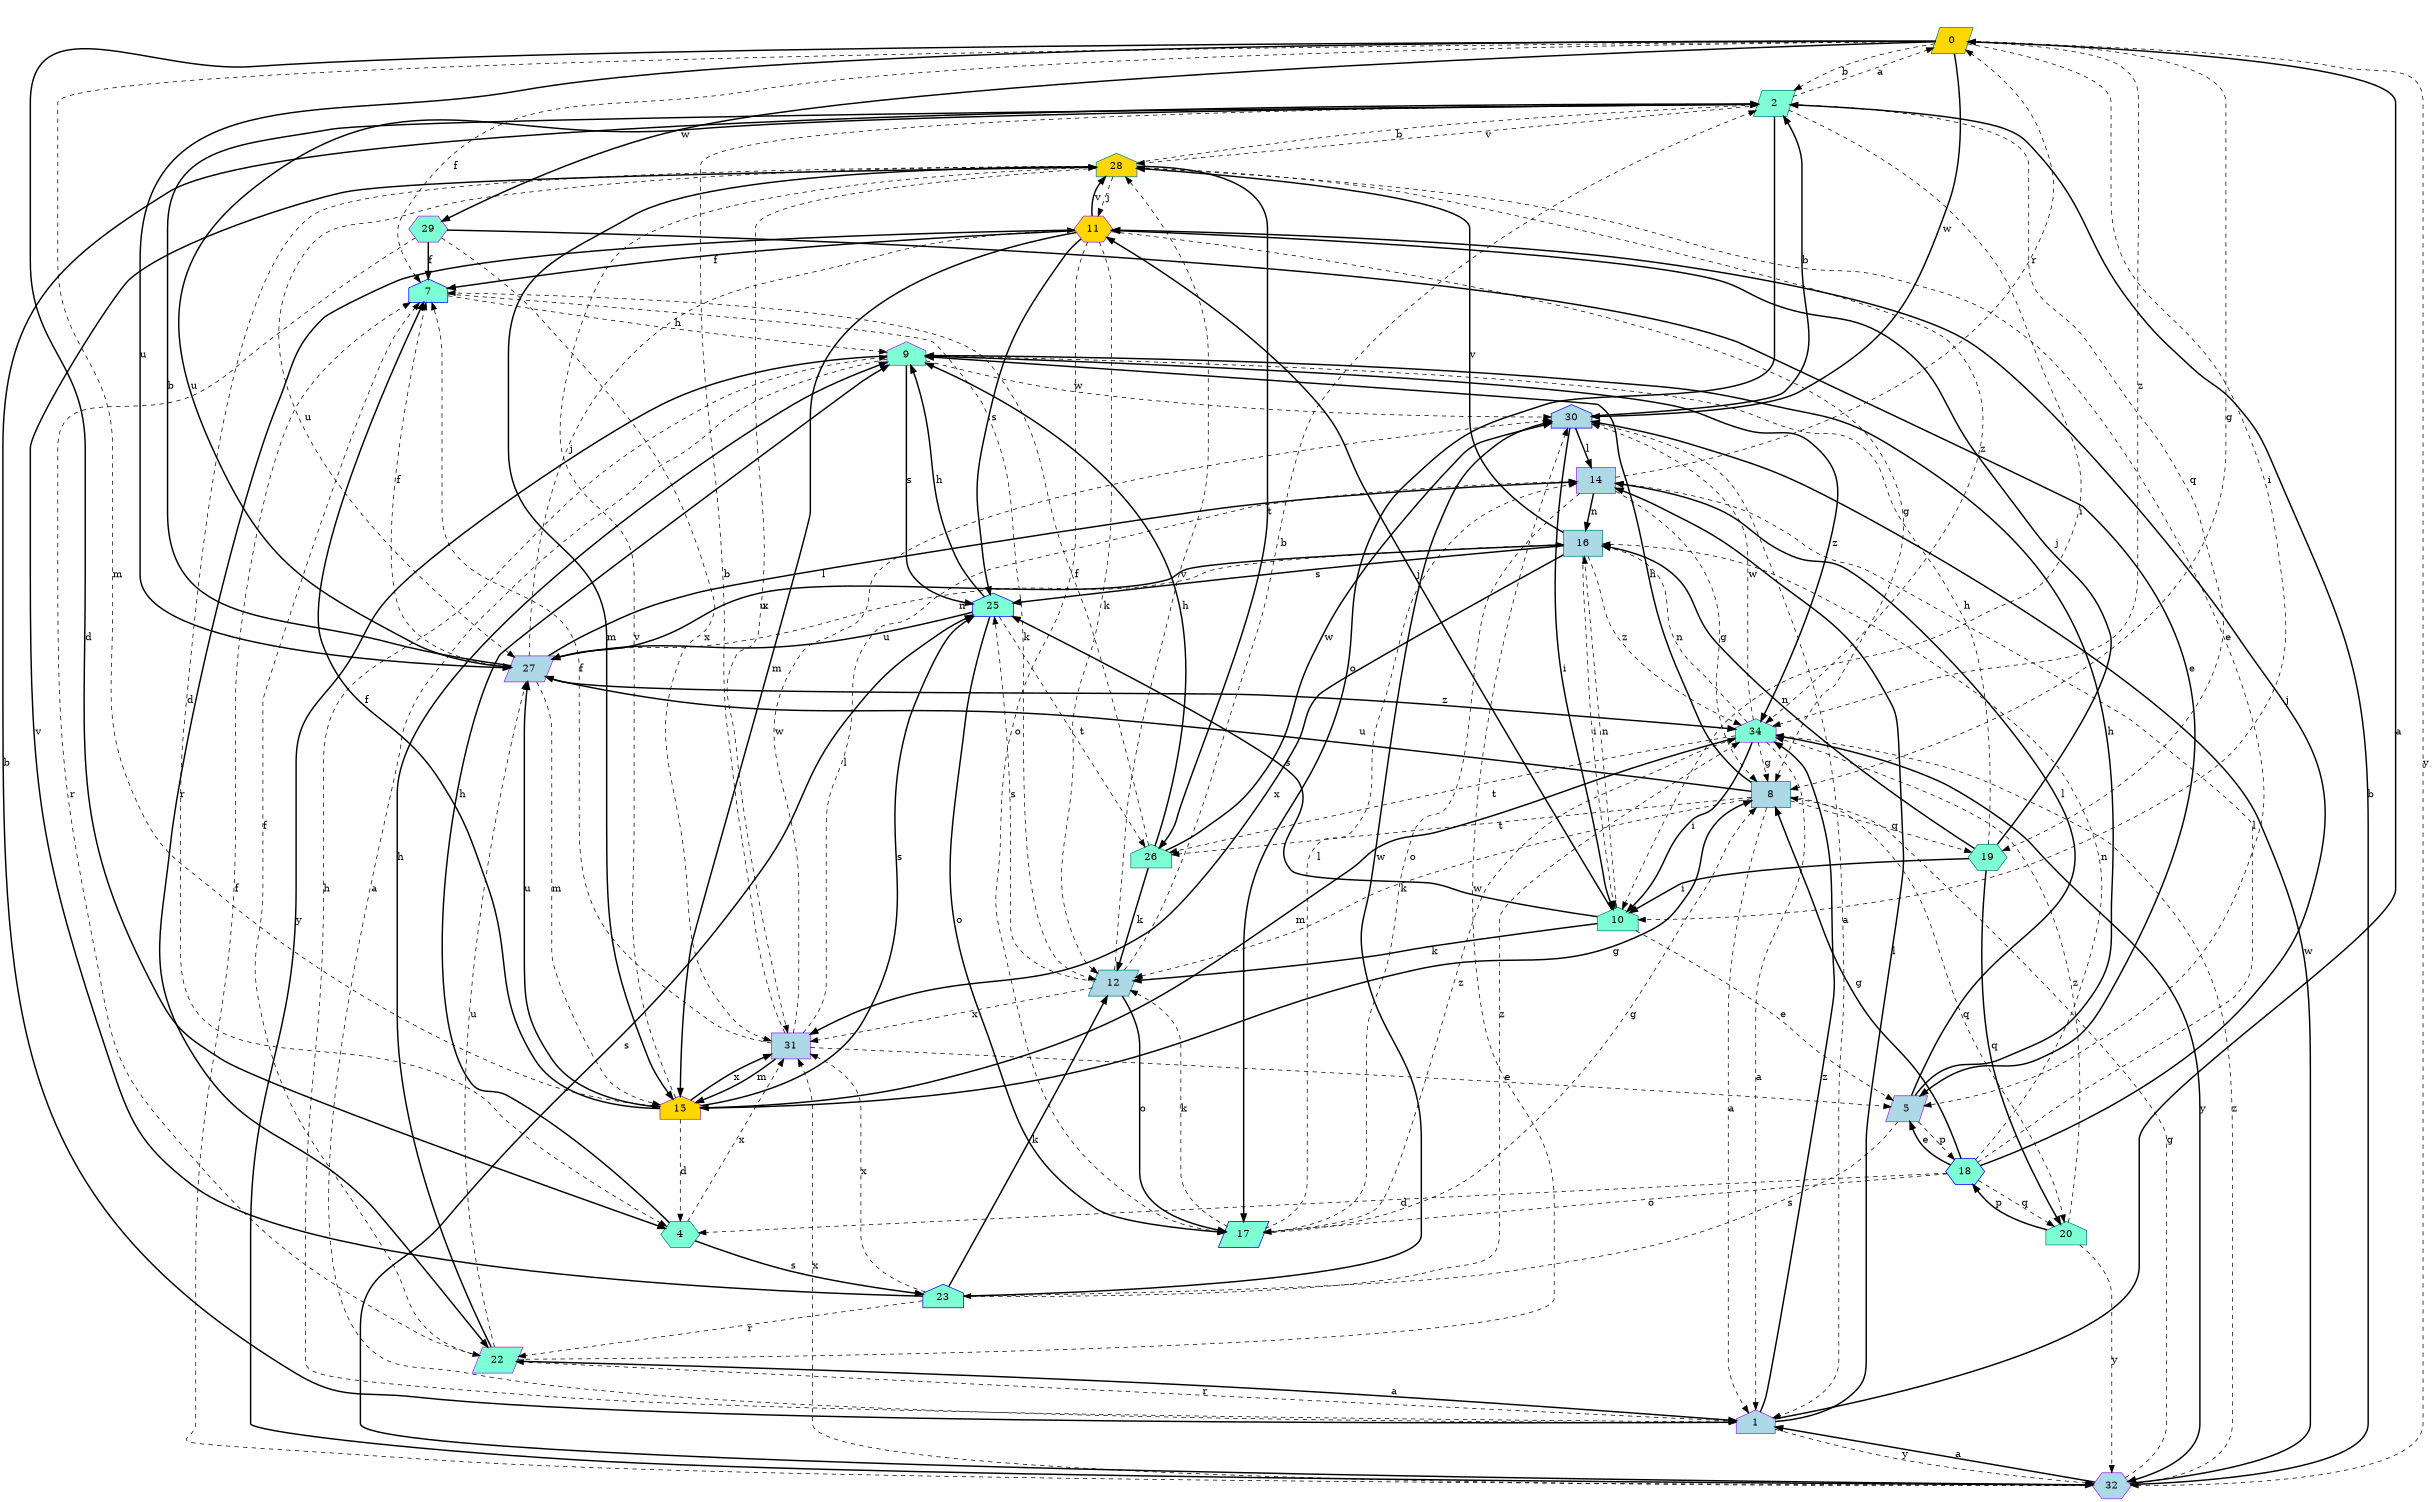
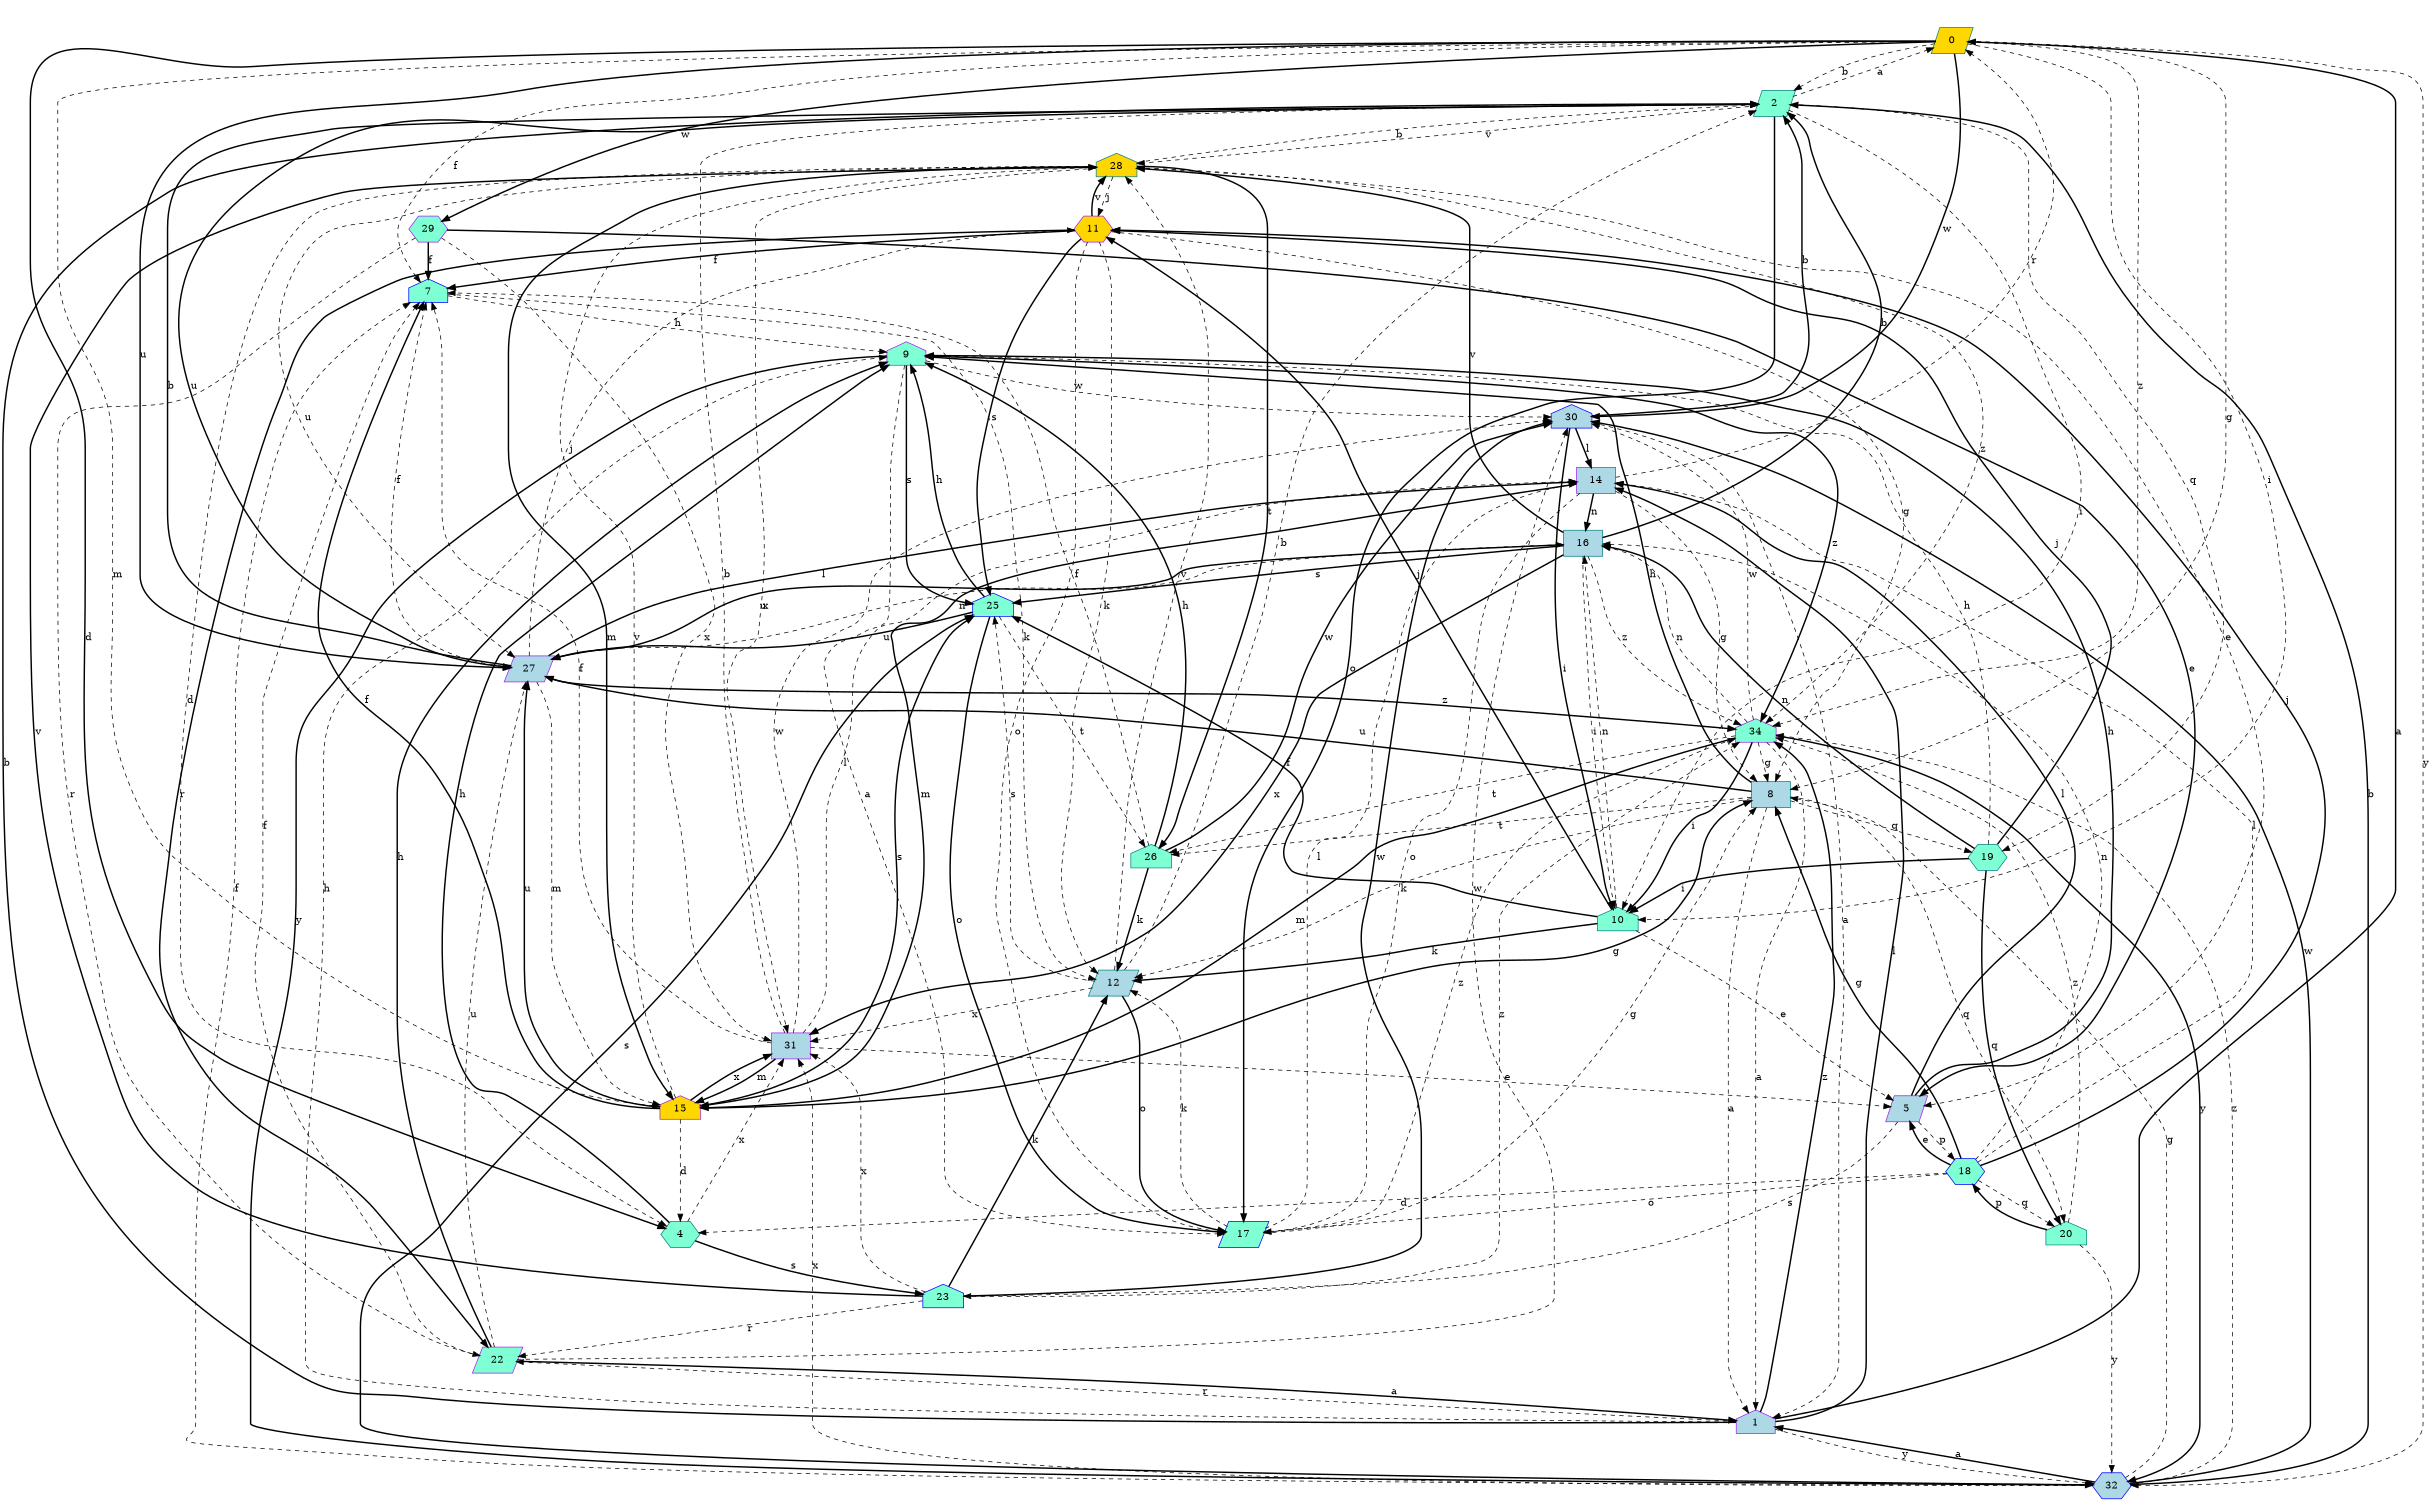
none -> (1852, 387)
(799, 560) -> (942, 615)
(1288, 763) -> (1288, 763)
(418, 1368) -> (886, 866)
(2112, 1486) -> (2112, 1486)
